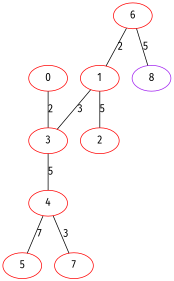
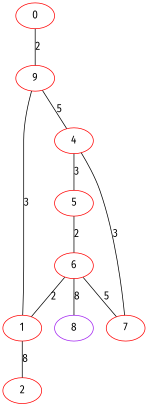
(145, 47) -> (77, 297)
(102, 110) -> (25, 359)
(48, 141) -> (35, 78)
(40, 234) -> (76, 172)
none -> (74, 234)
none -> (100, 297)
